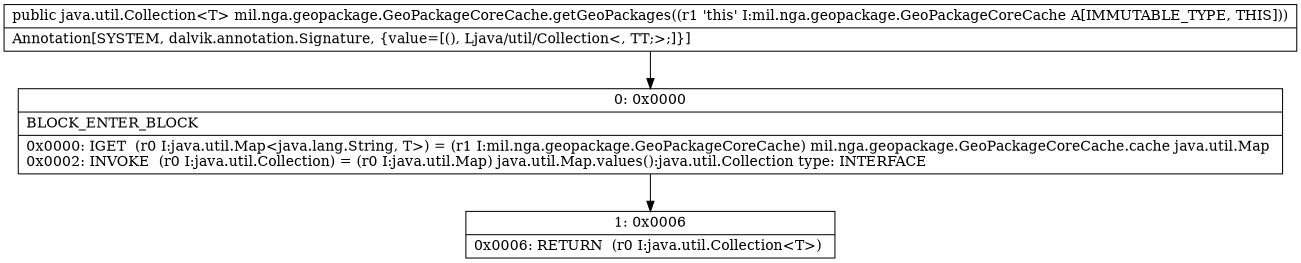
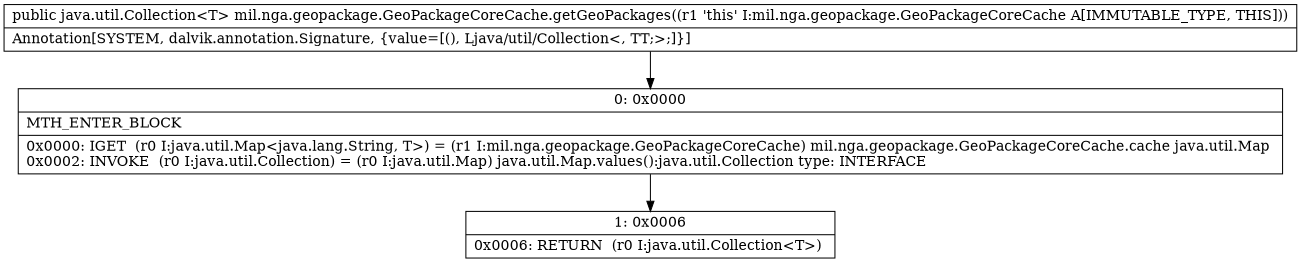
(113, 123) -> (104, 123)
